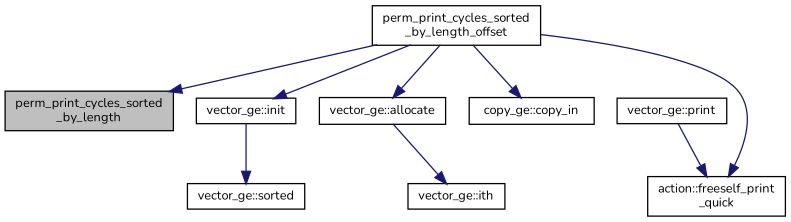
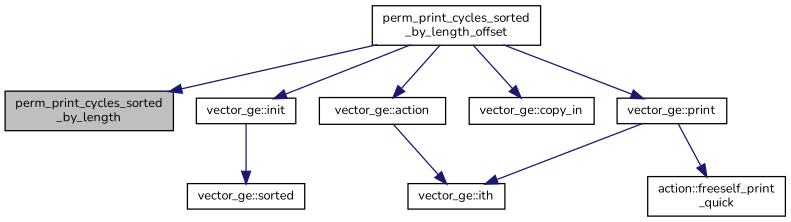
(681, 61) -> (567, 69)
(382, 111) -> (382, 111)
(532, 111) -> (532, 111)
none -> (570, 151)
